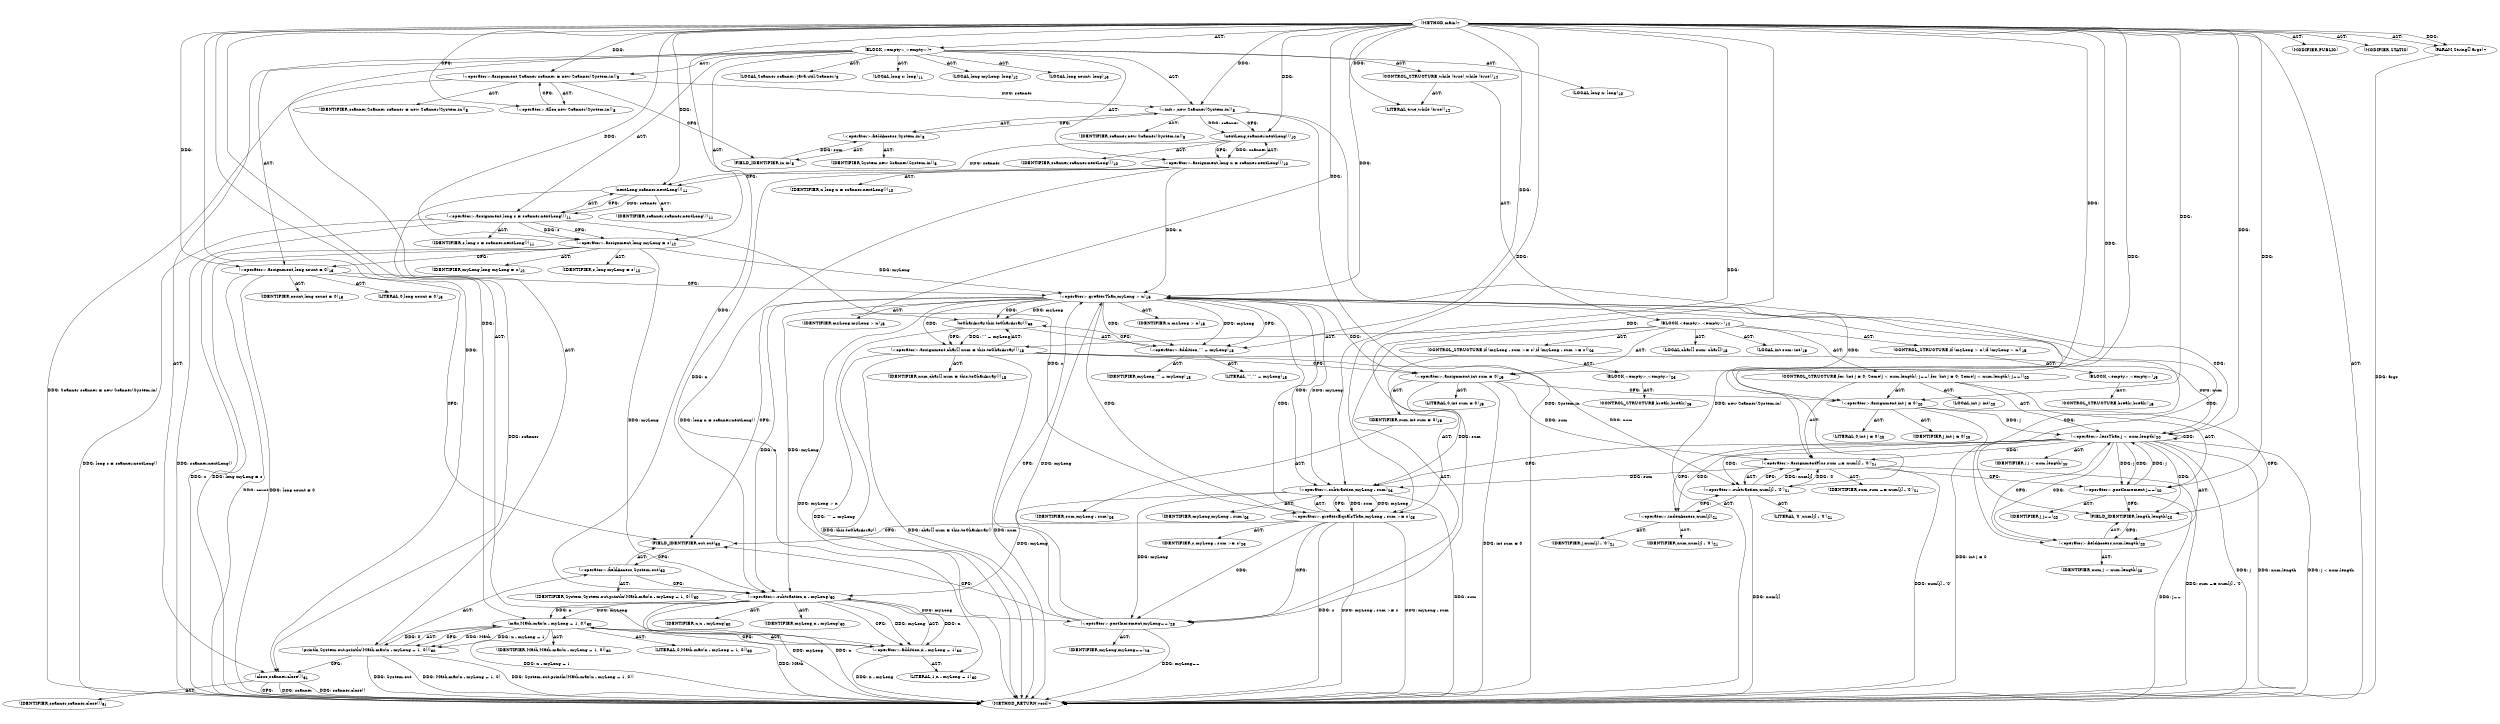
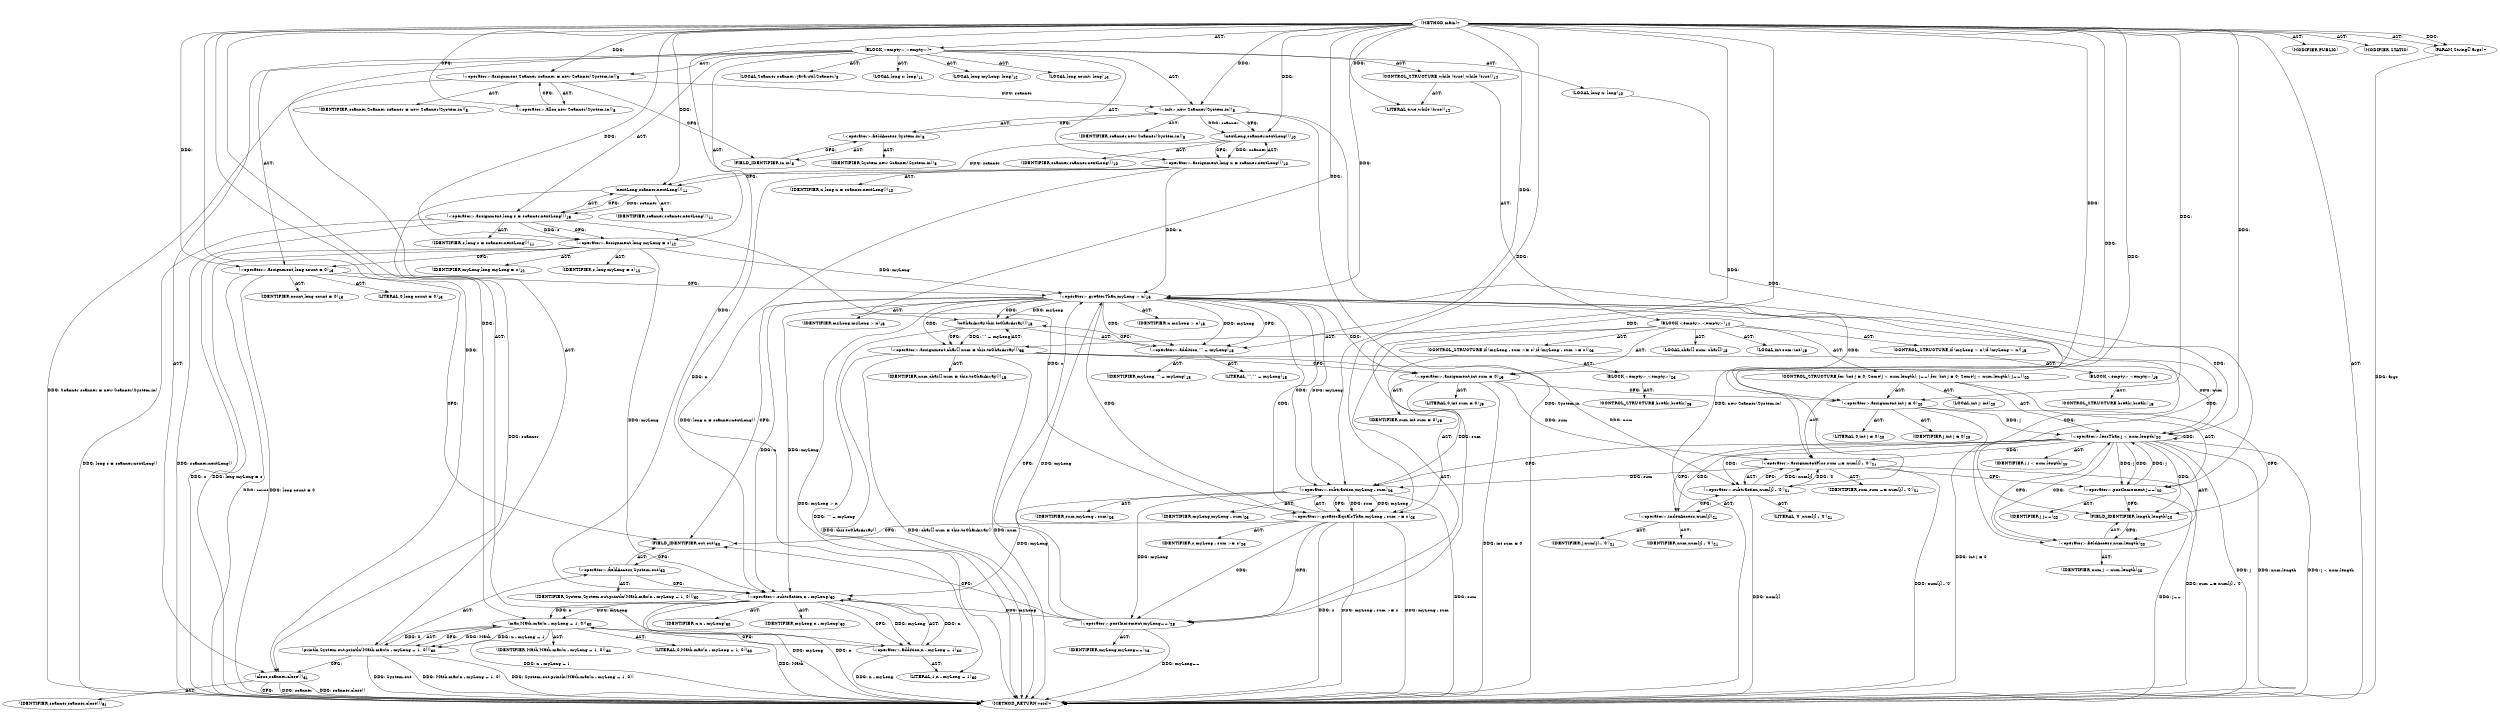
(2262, 61) -> (1944, 314)
(832, 150) -> (832, 150)
(569, 216) -> (569, 216)
(1030, 323) -> (1030, 323)
(1022, 350) -> (1022, 350)
(1239, 470) -> (1186, 495)
(955, 616) -> (970, 609)
(724, 631) -> none
